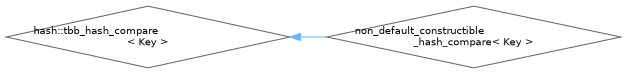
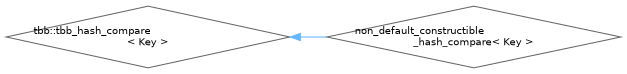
(148, 37) -> (148, 37)
